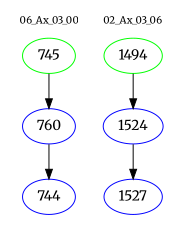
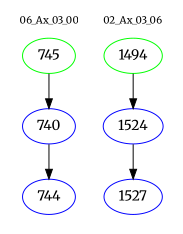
(49, 126) -> (49, 126)
